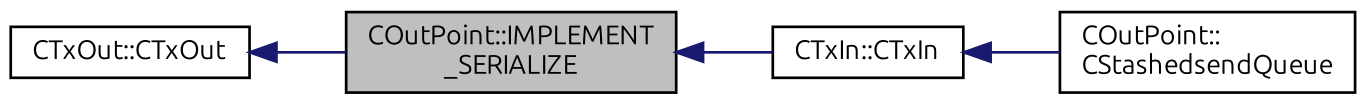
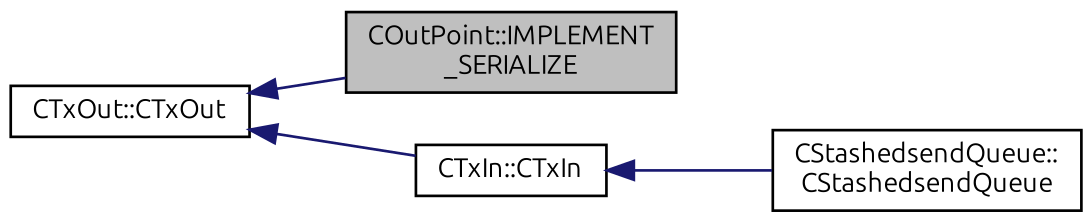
(738, 52) -> (346, 145)
(1208, 52) -> (927, 170)
